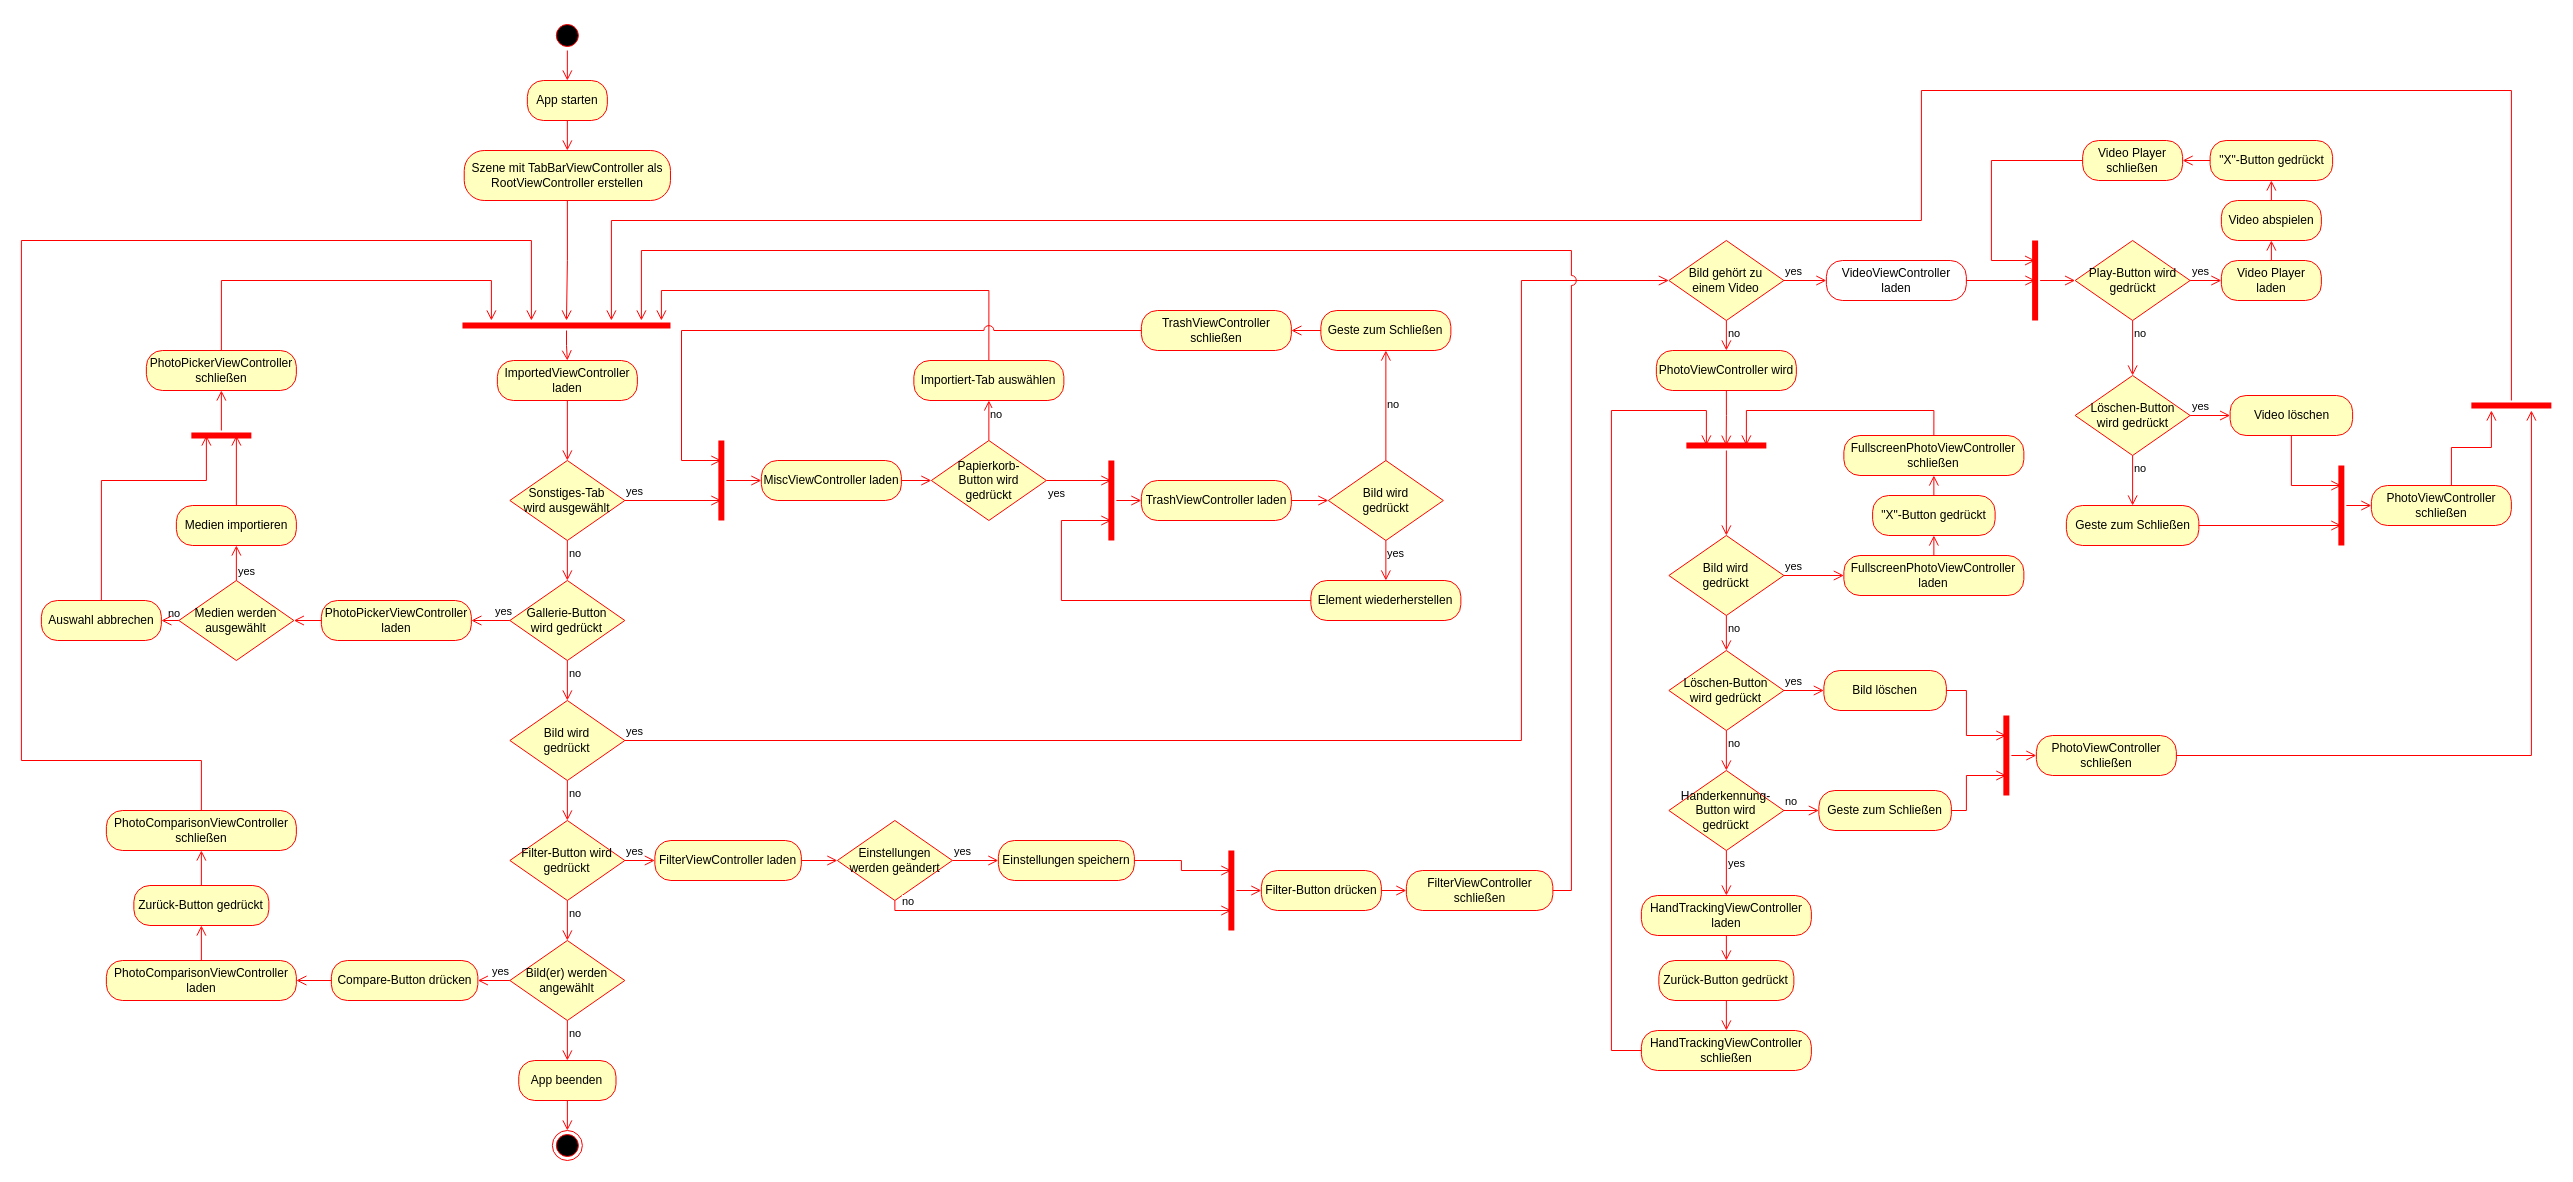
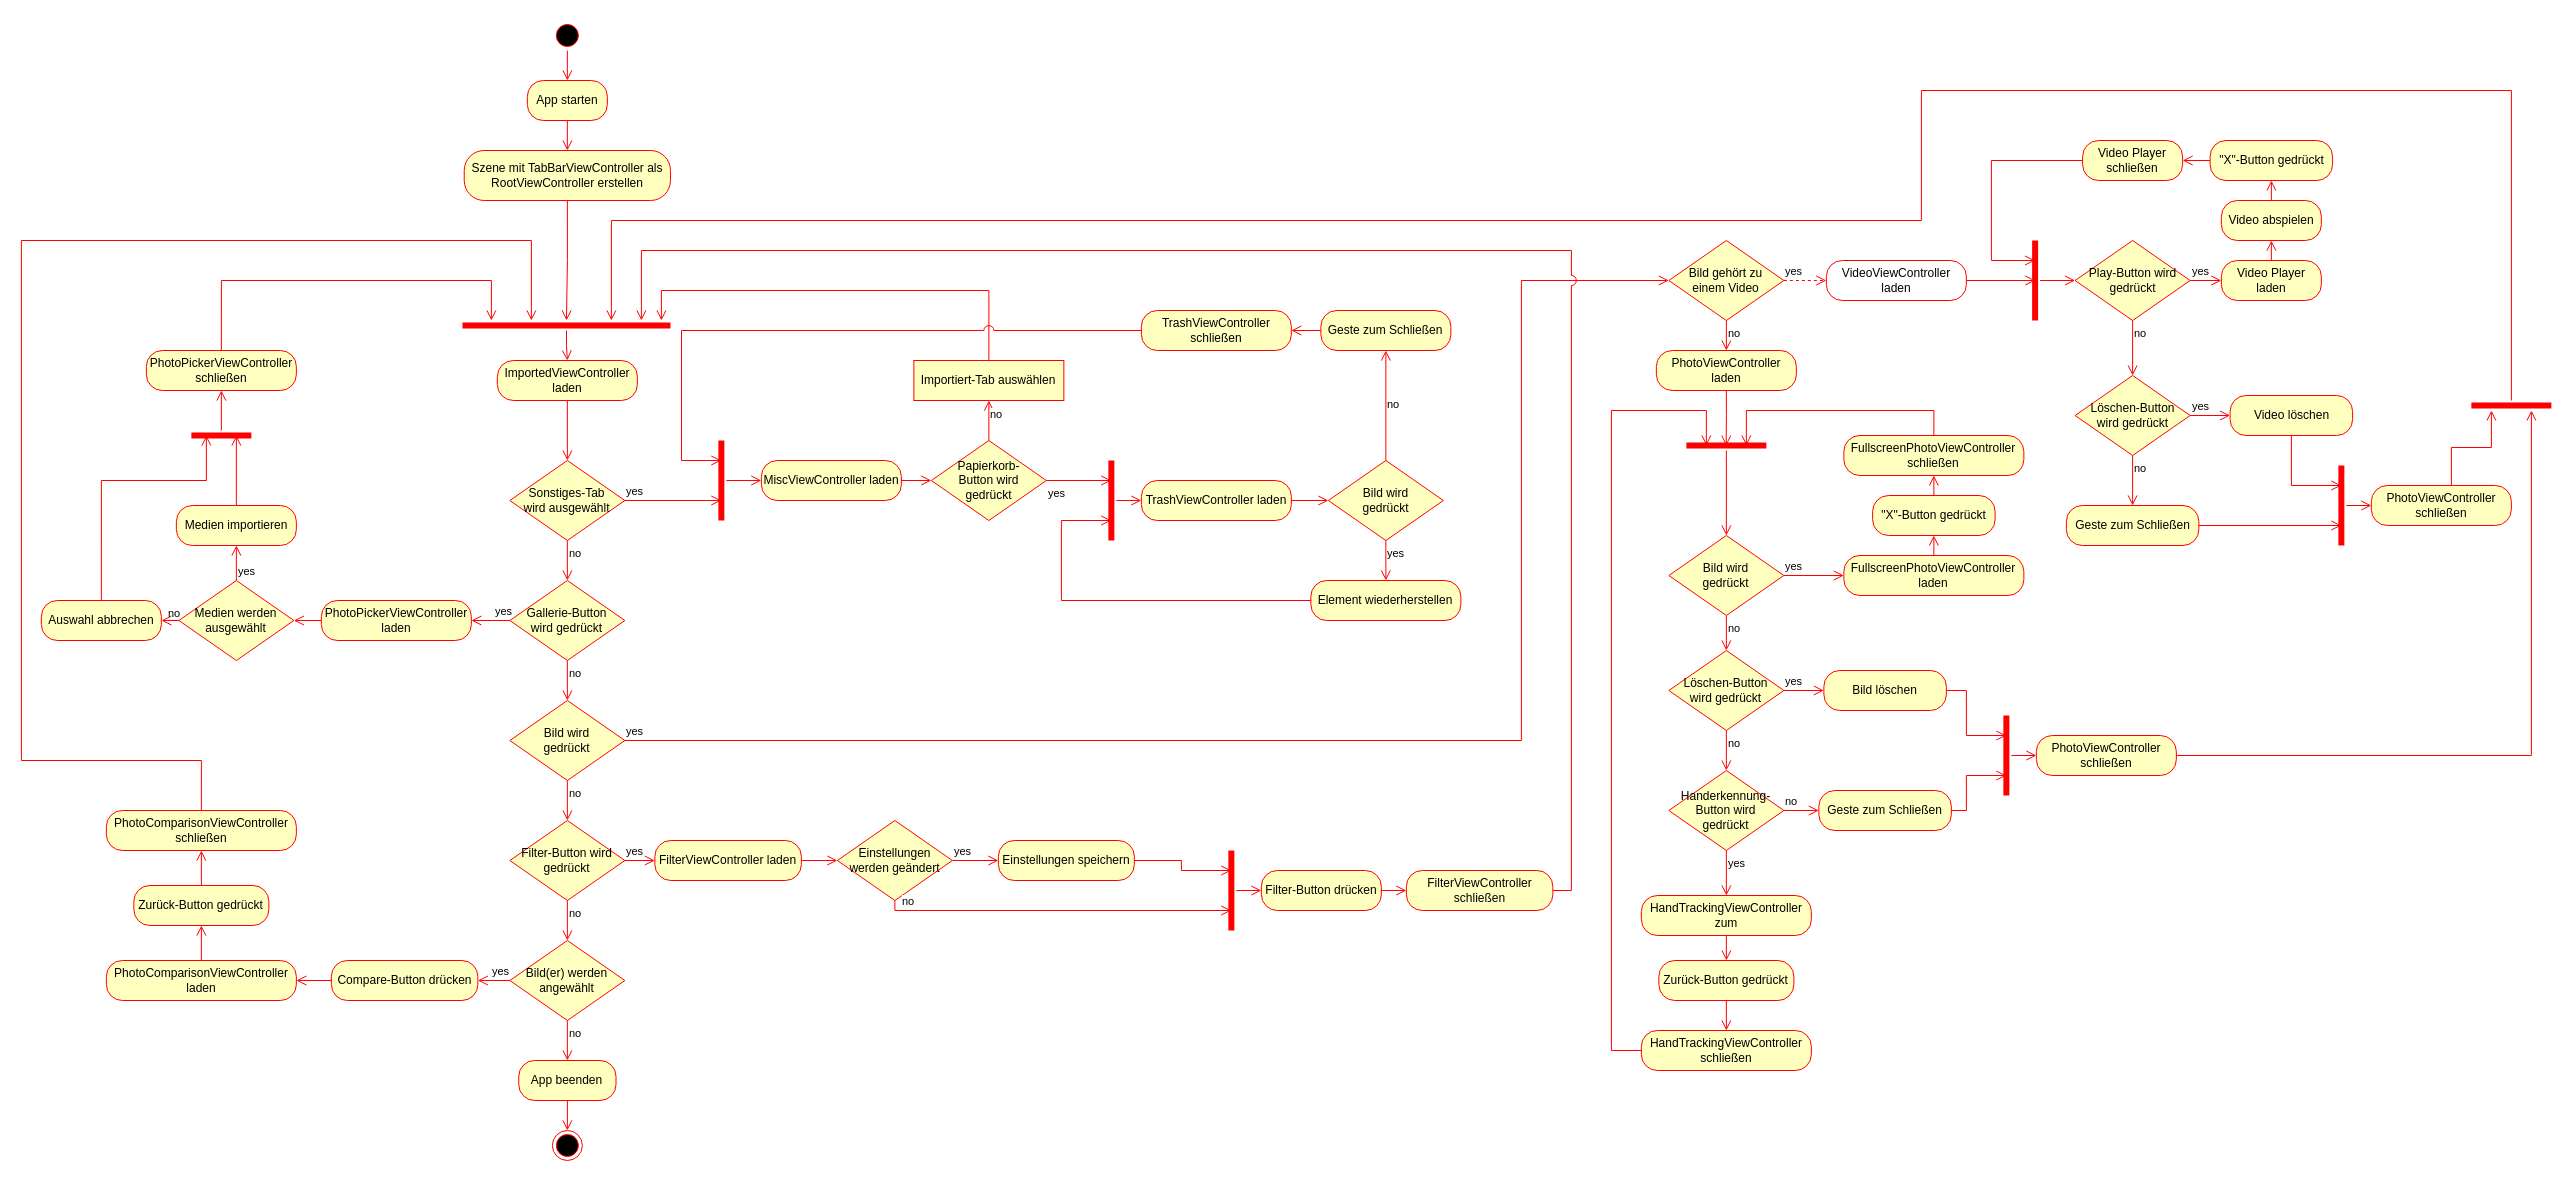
(1804, 281) -> (1804, 281)
(1727, 371) -> (1727, 371)
(989, 381) -> (989, 381)
(1727, 916) -> (1727, 916)
